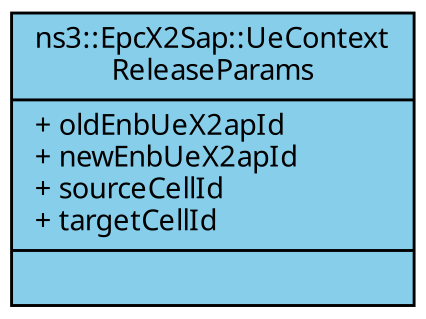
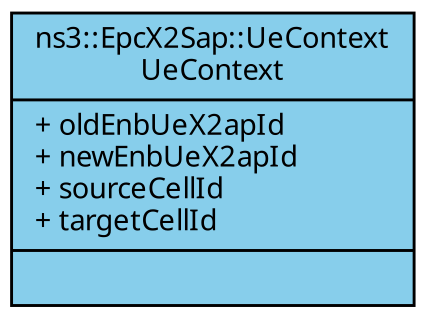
(213, 71) -> (213, 71)
